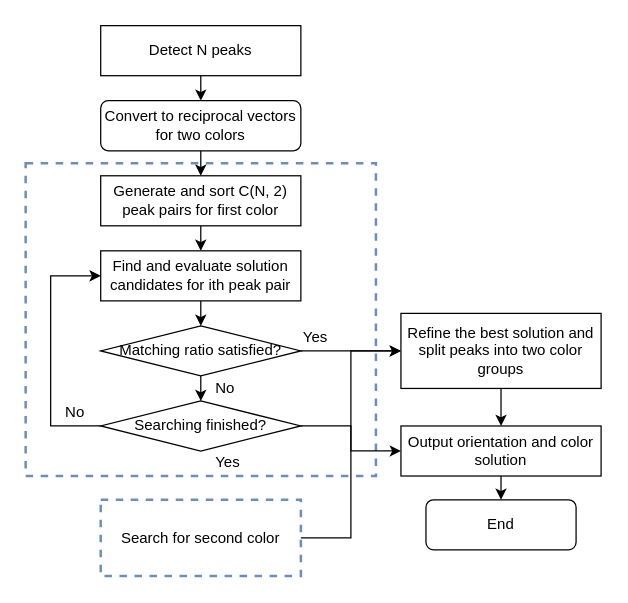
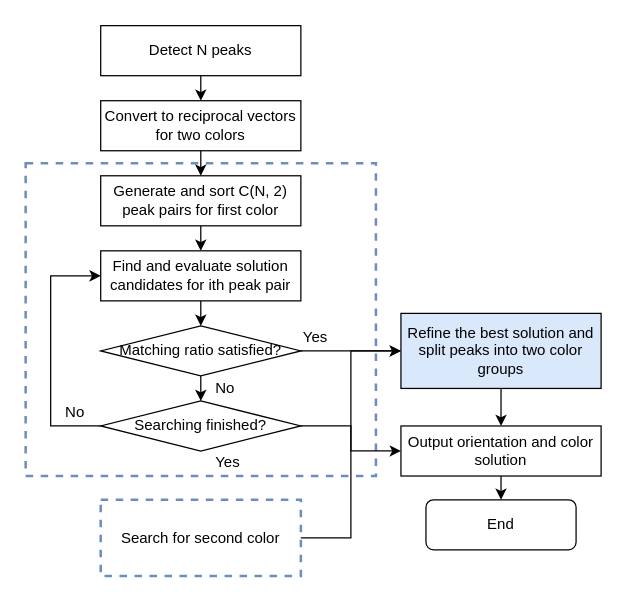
(201, 126) -> (201, 126)
(501, 351) -> (501, 351)
